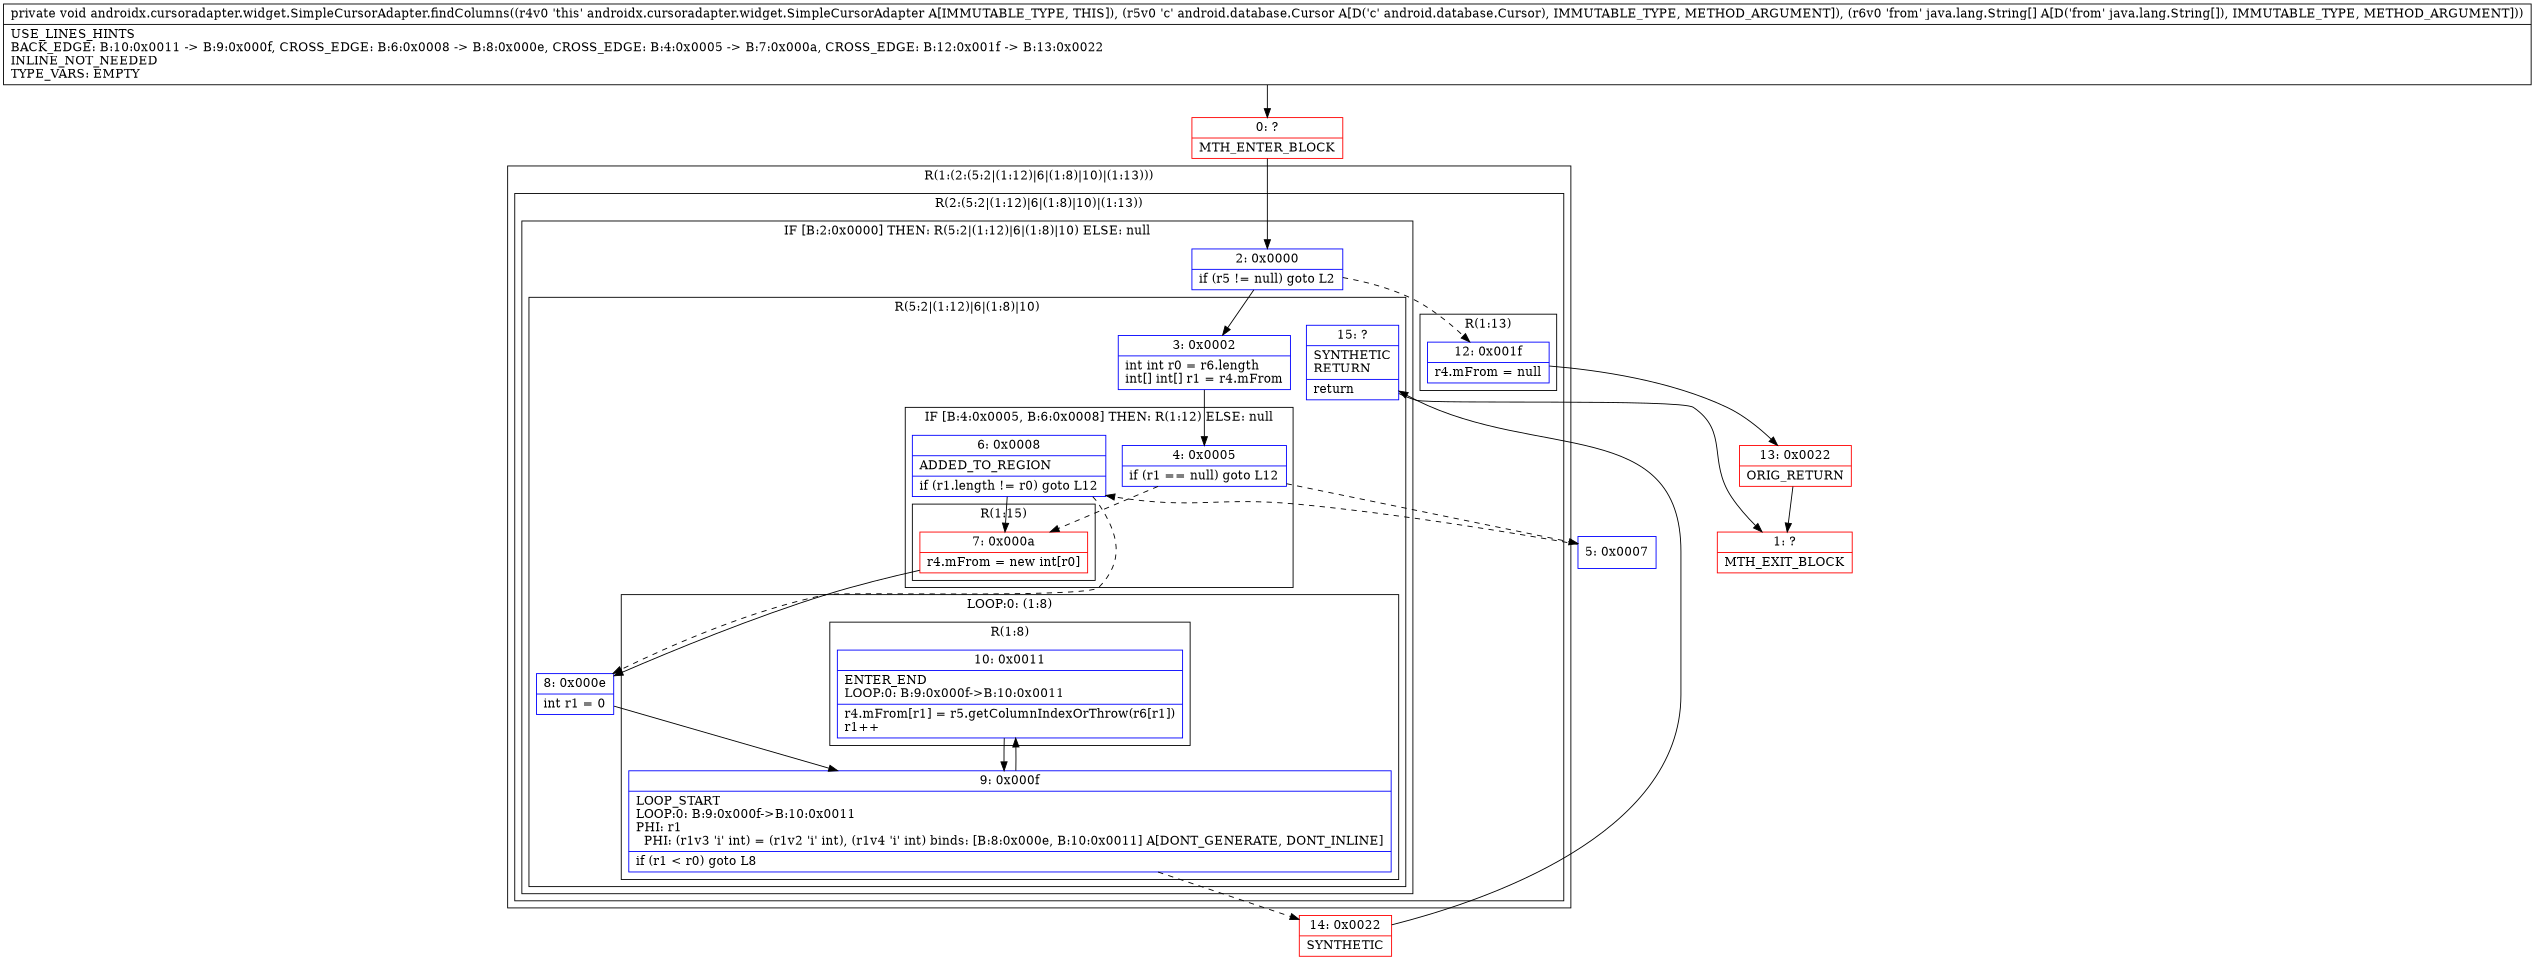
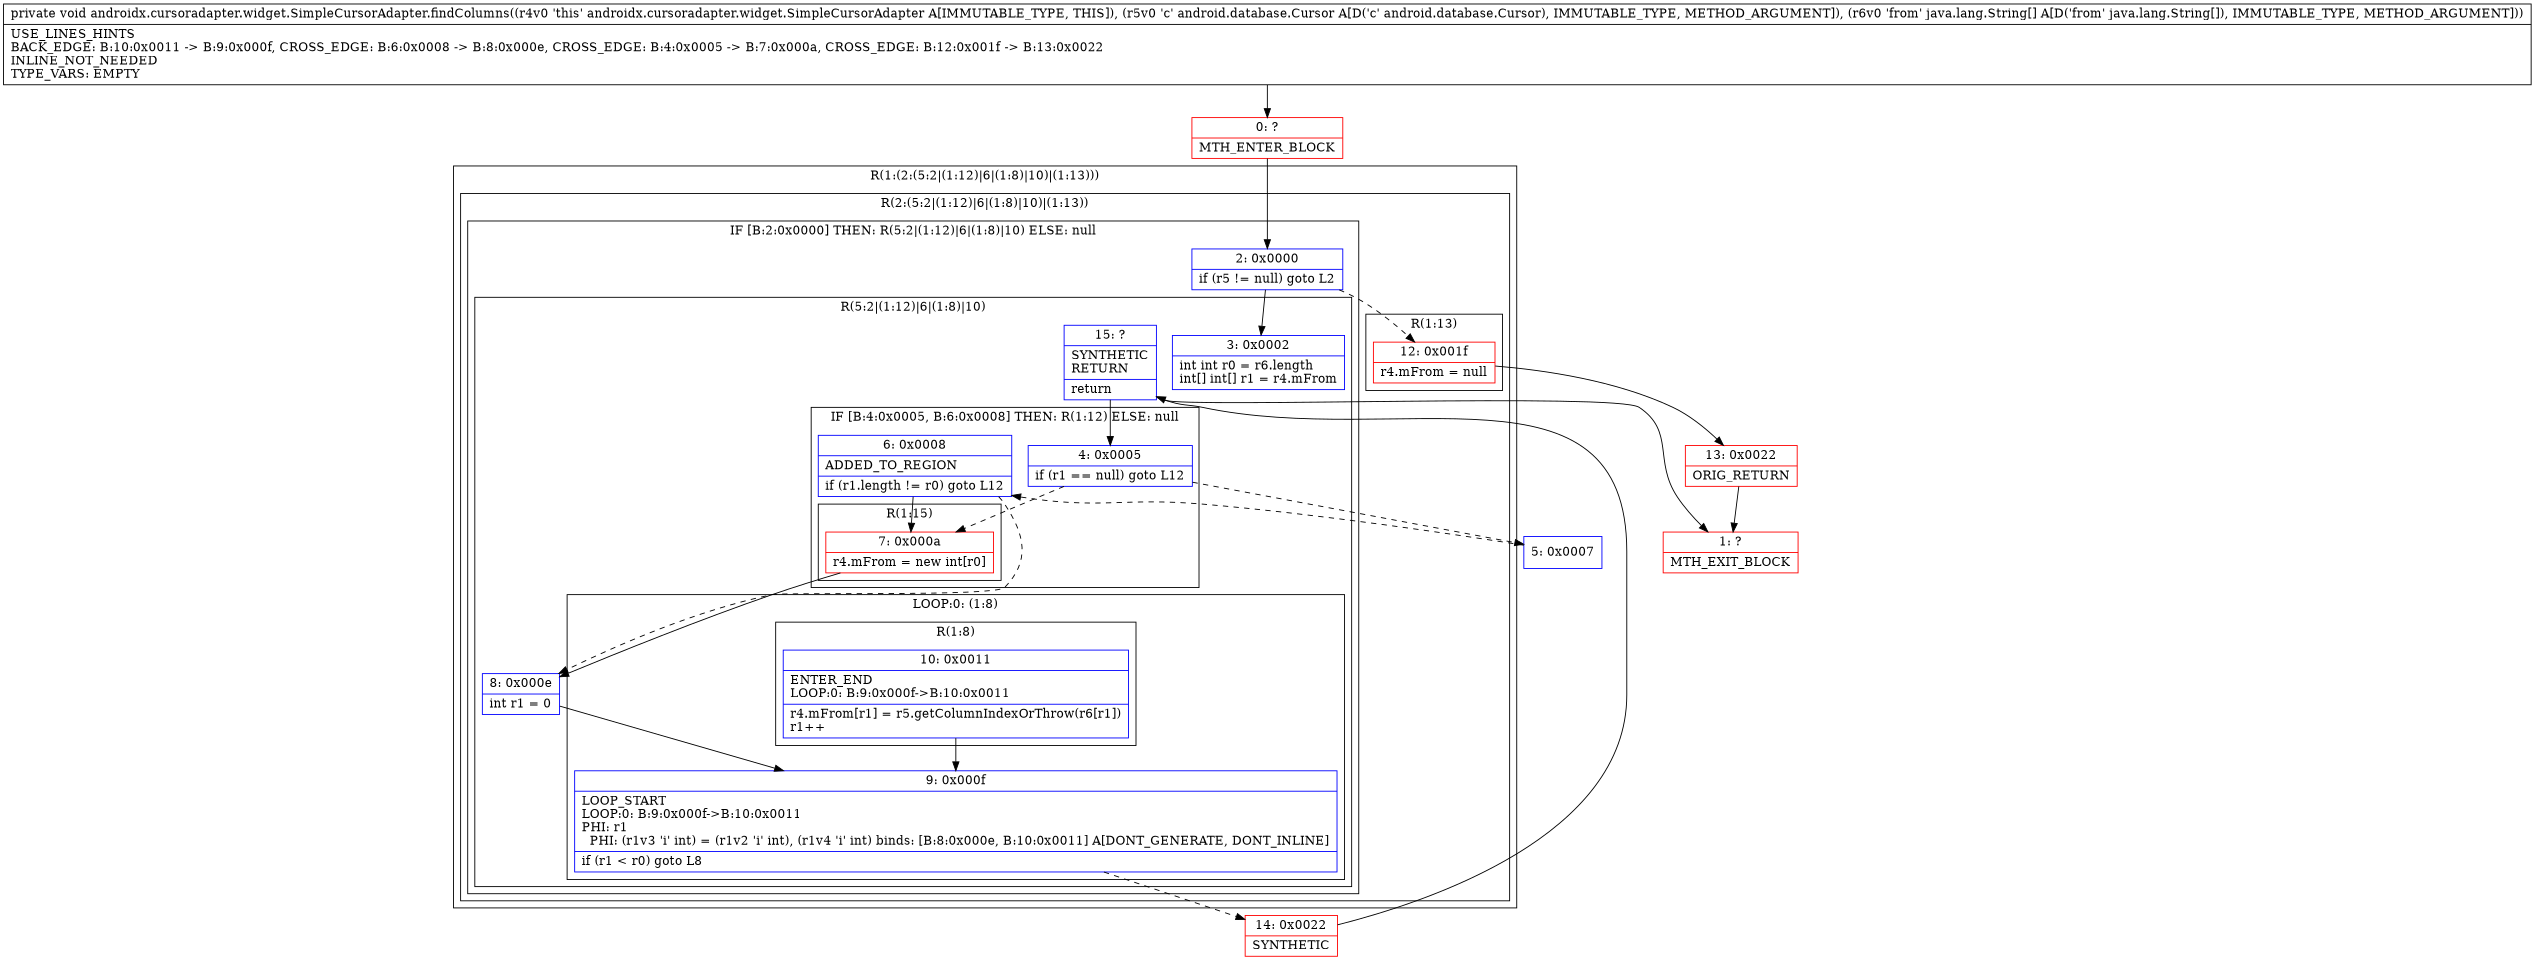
(1488, 363) -> (1434, 363)
(1204, 413) -> (1110, 418)
(1016, 759) -> none
